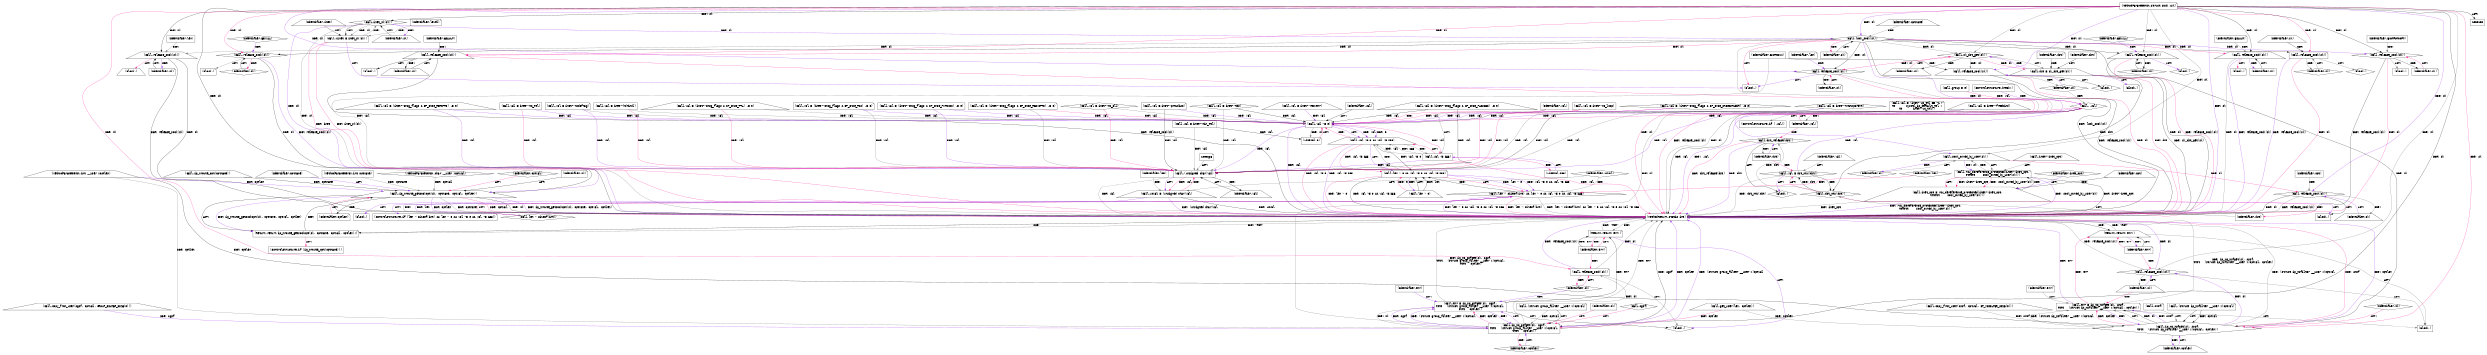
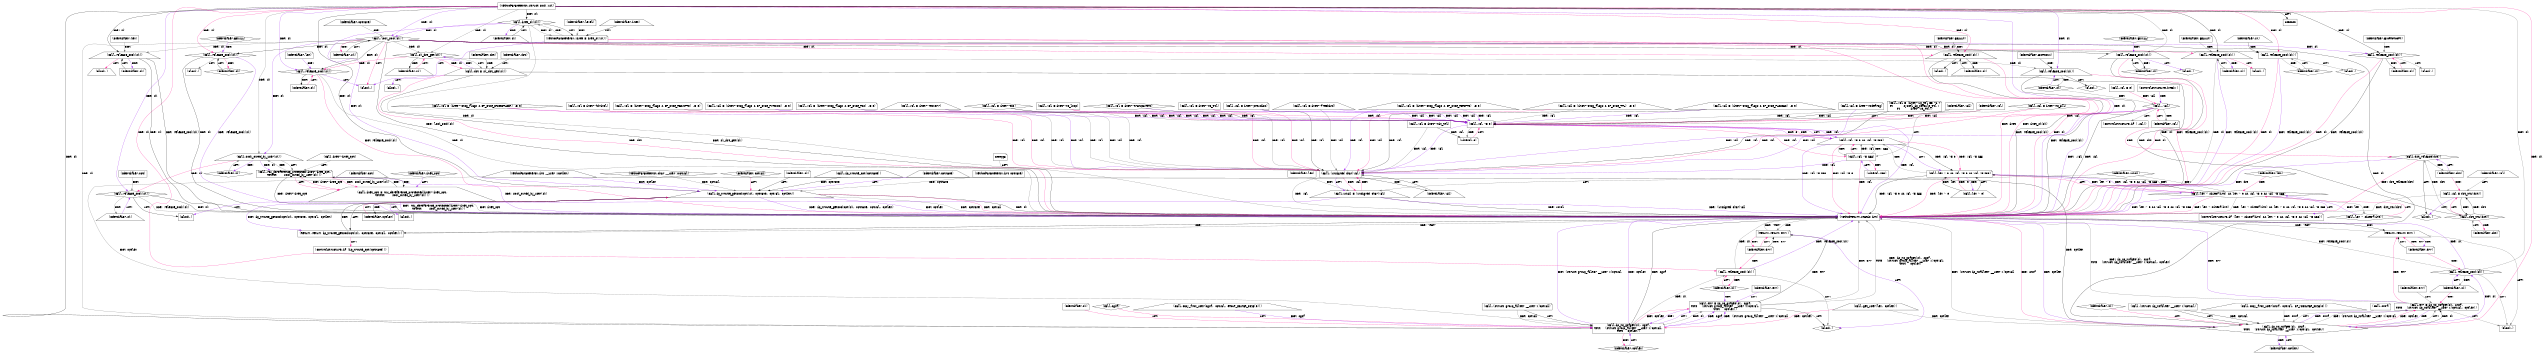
(347, 39) -> (576, 39)
(1955, 88) -> (2122, 88)
(620, 96) -> (1113, 159)
(1381, 115) -> (1600, 116)
(1929, 123) -> none
(1317, 133) -> (1472, 133)
(1798, 174) -> (2462, 194)
